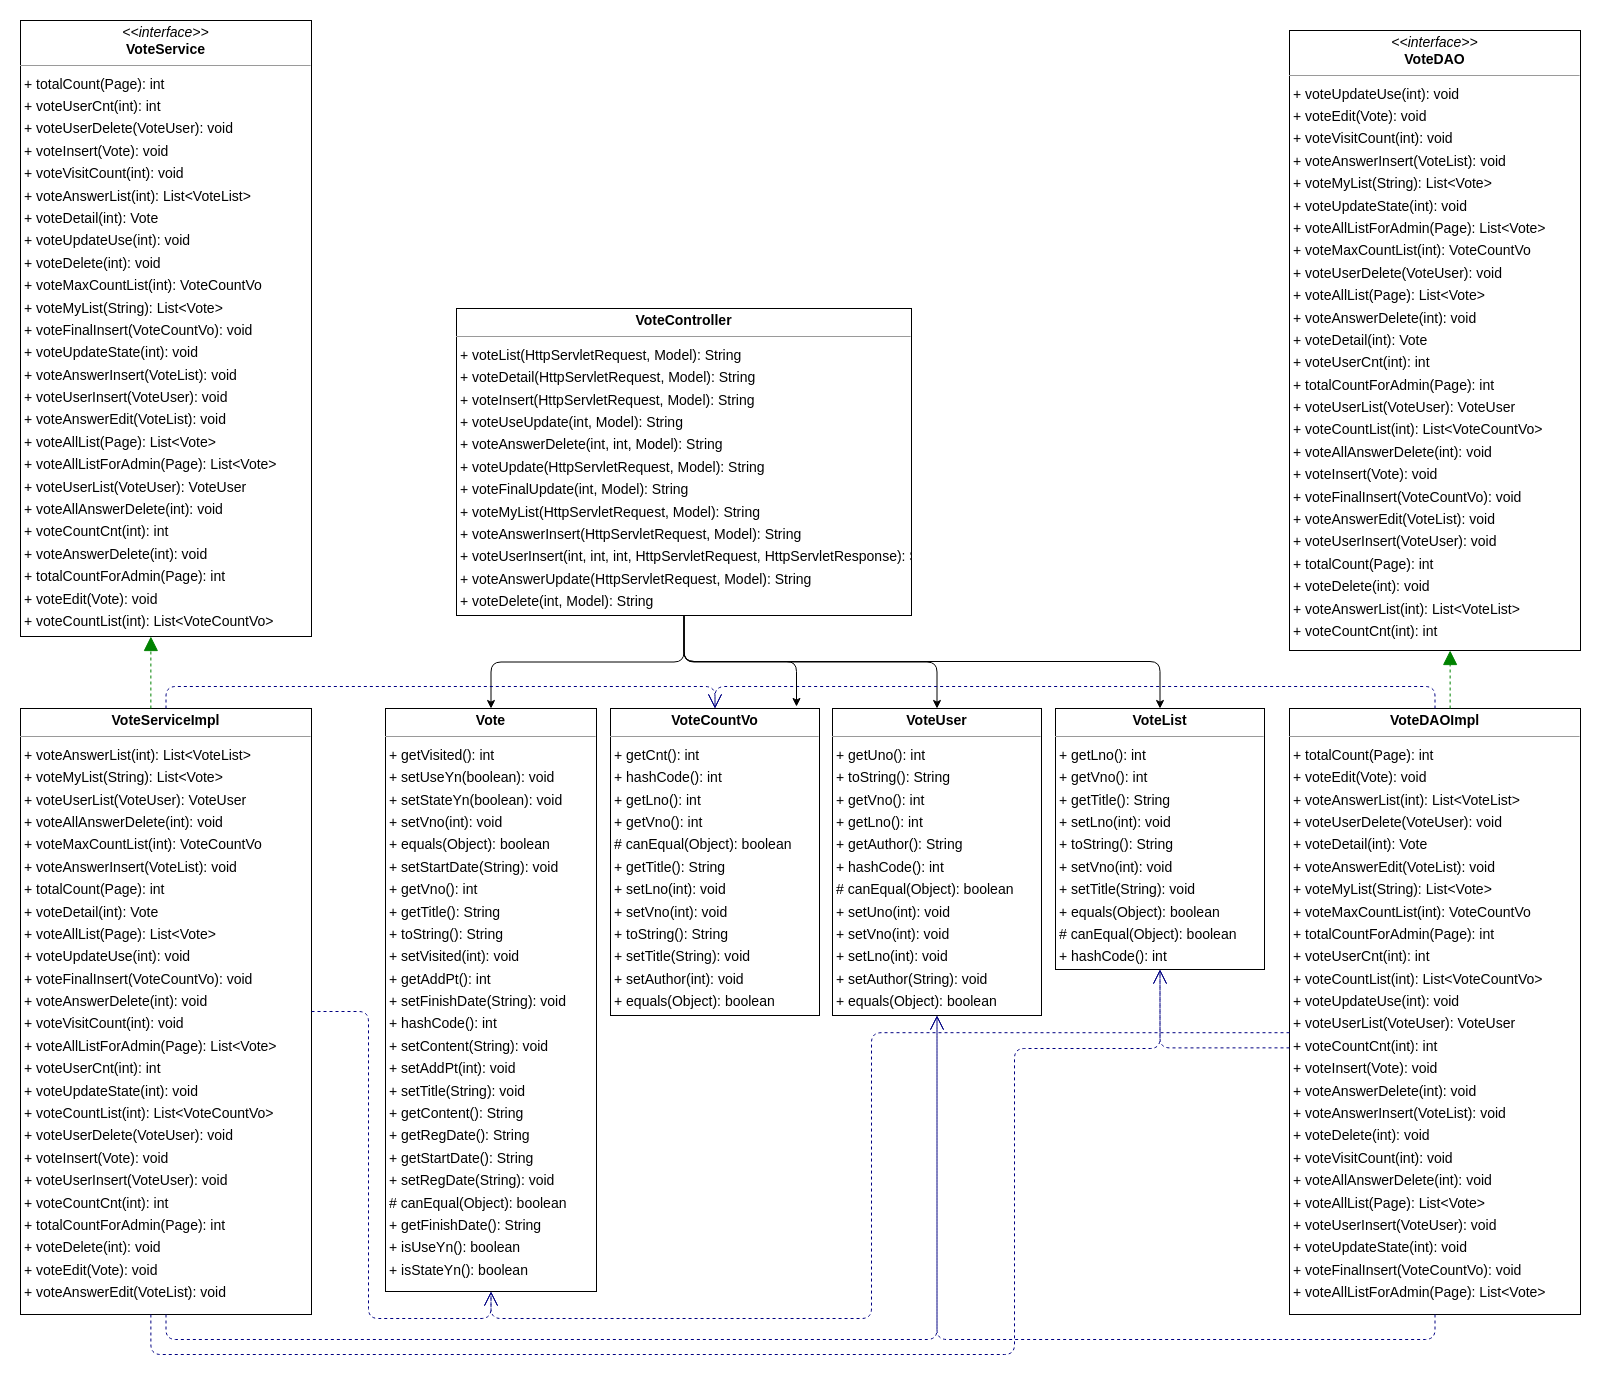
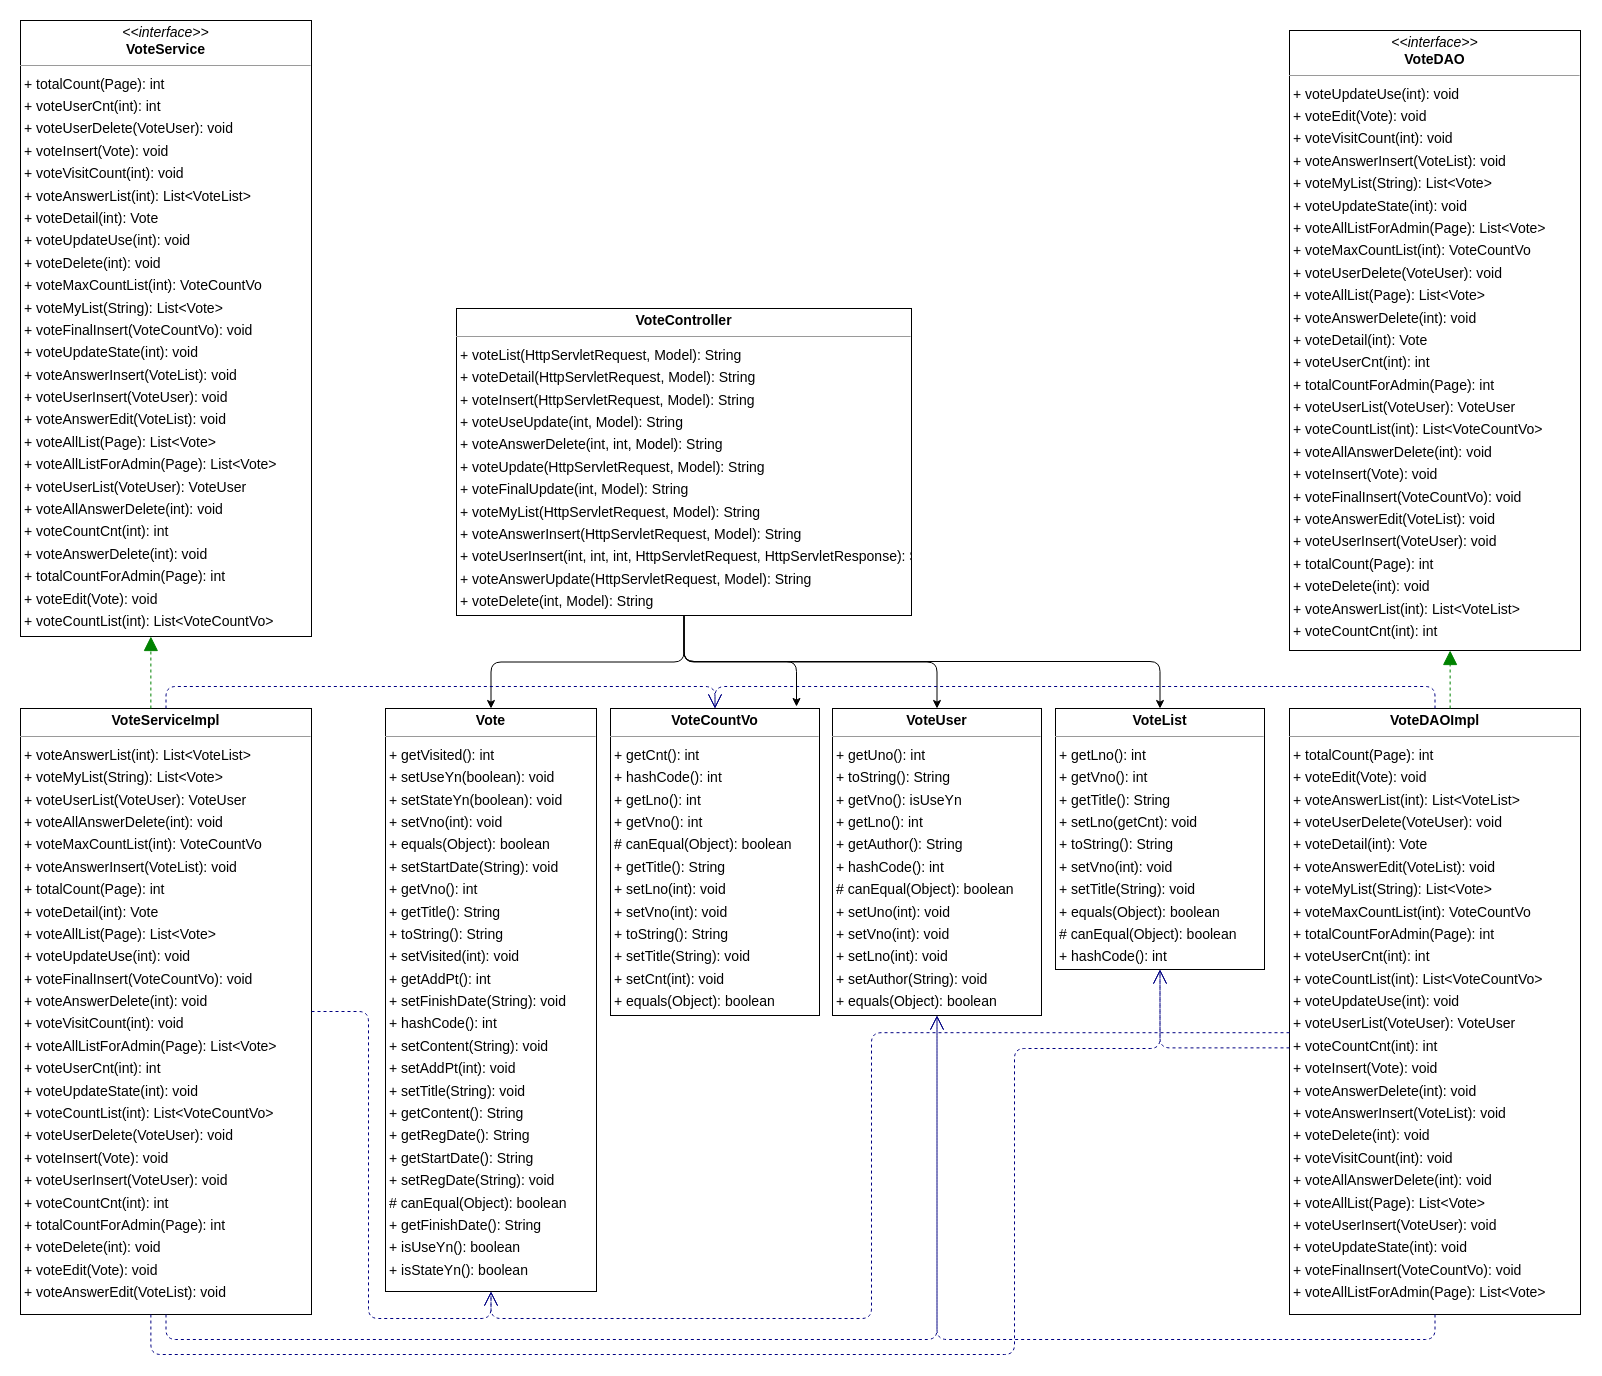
(1152, 801) -> (1152, 801)
(707, 818) -> (707, 818)
(929, 818) -> (929, 818)
